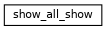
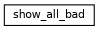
(53, 15) -> (49, 15)
